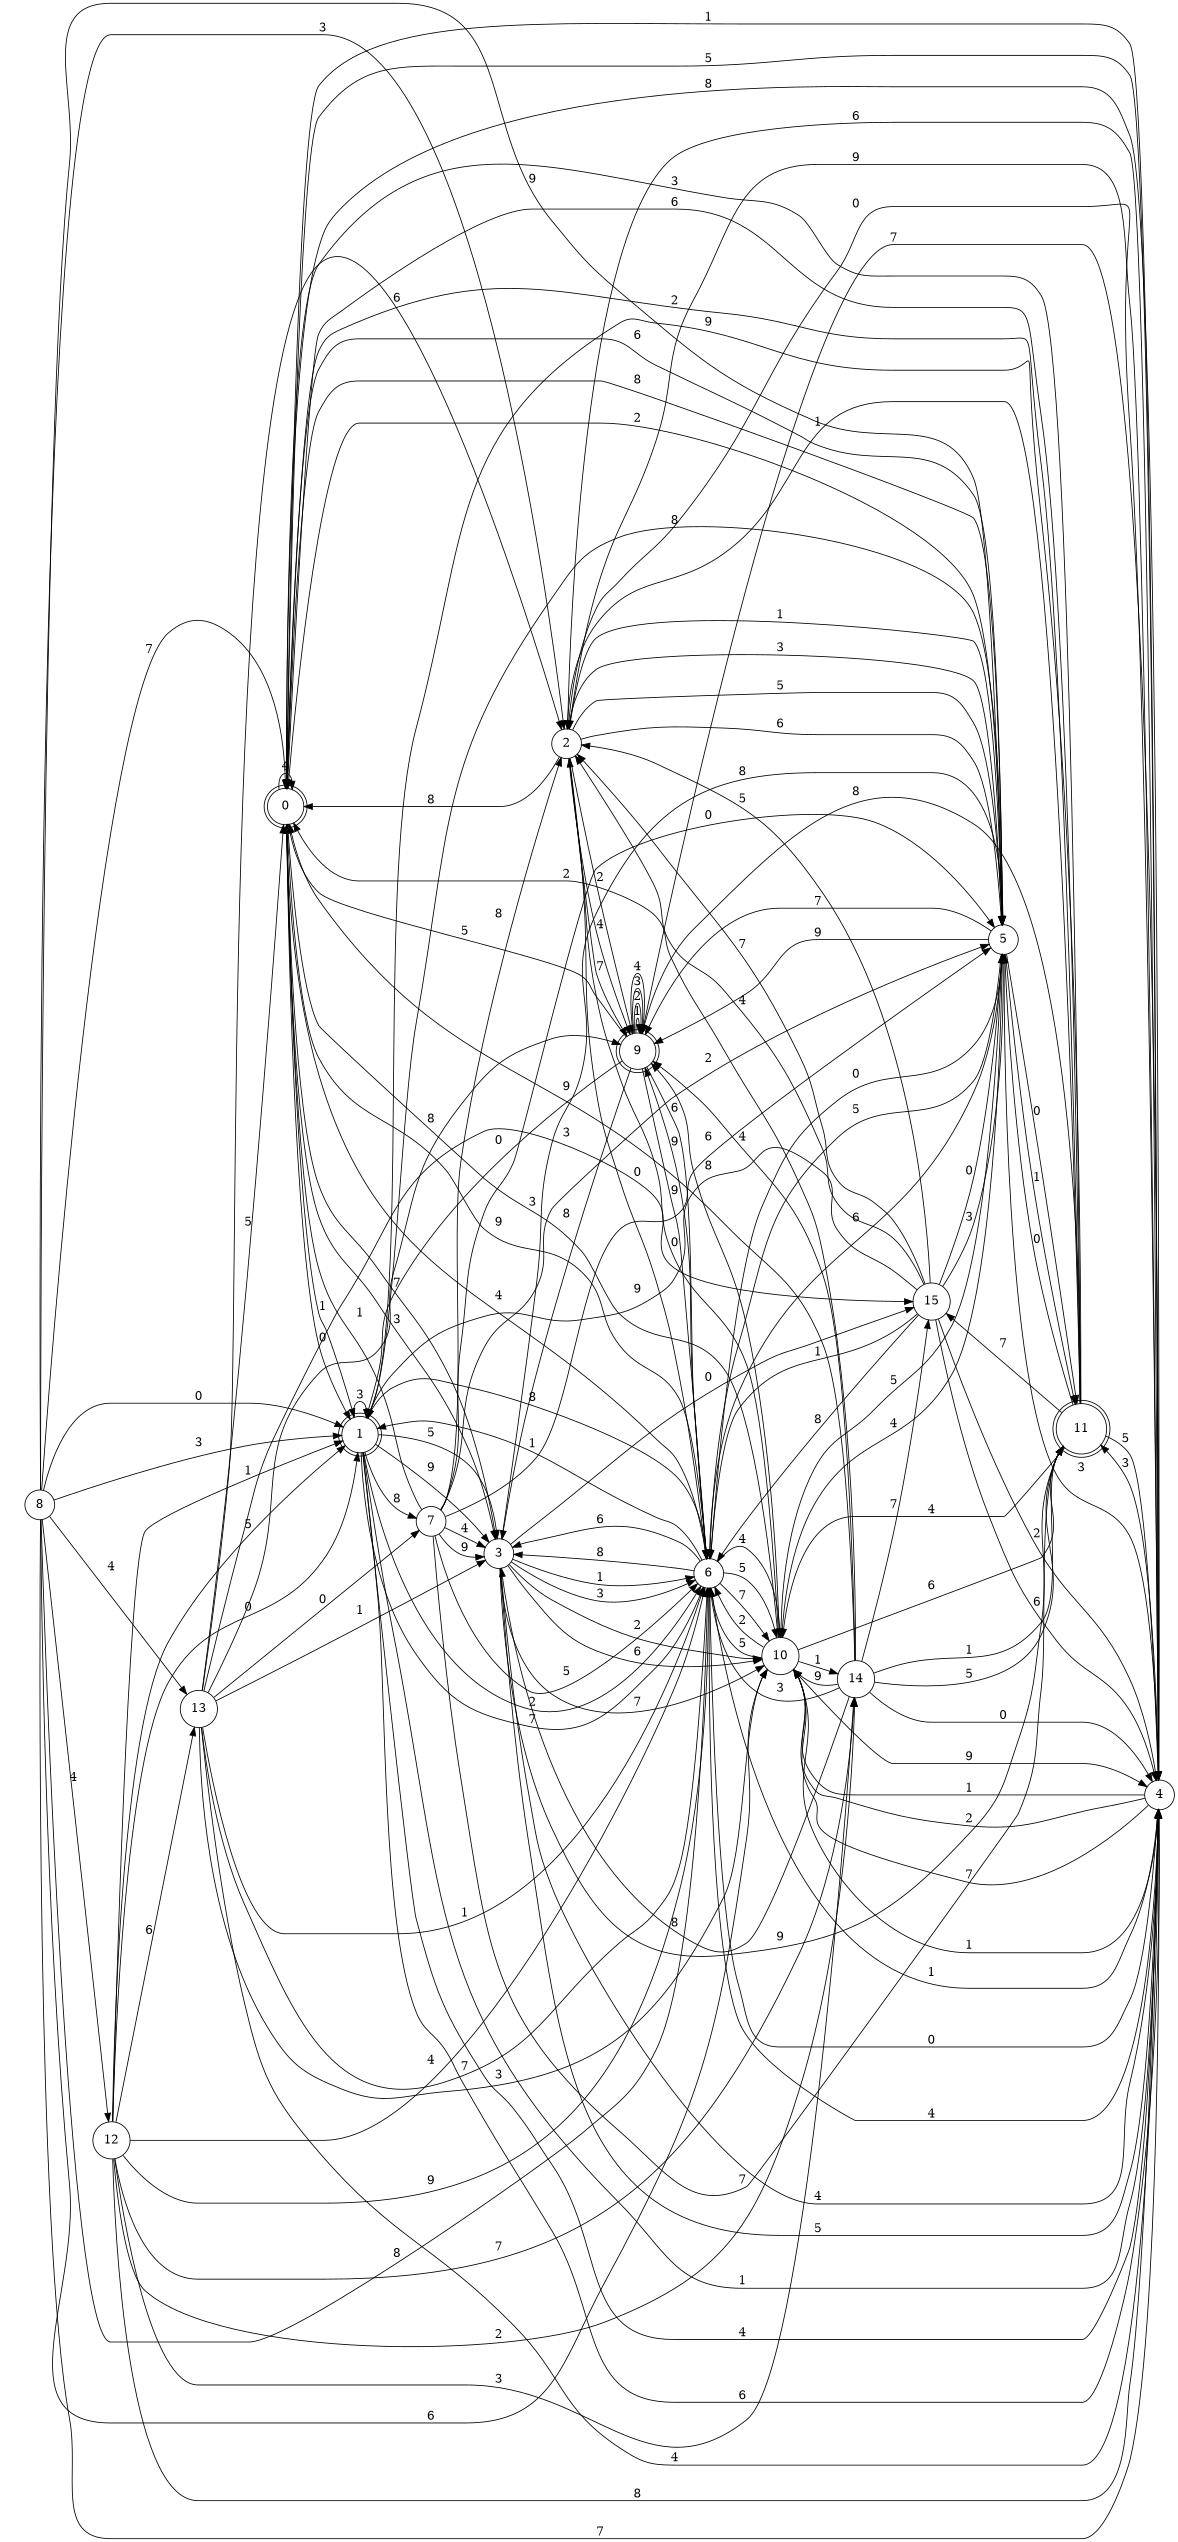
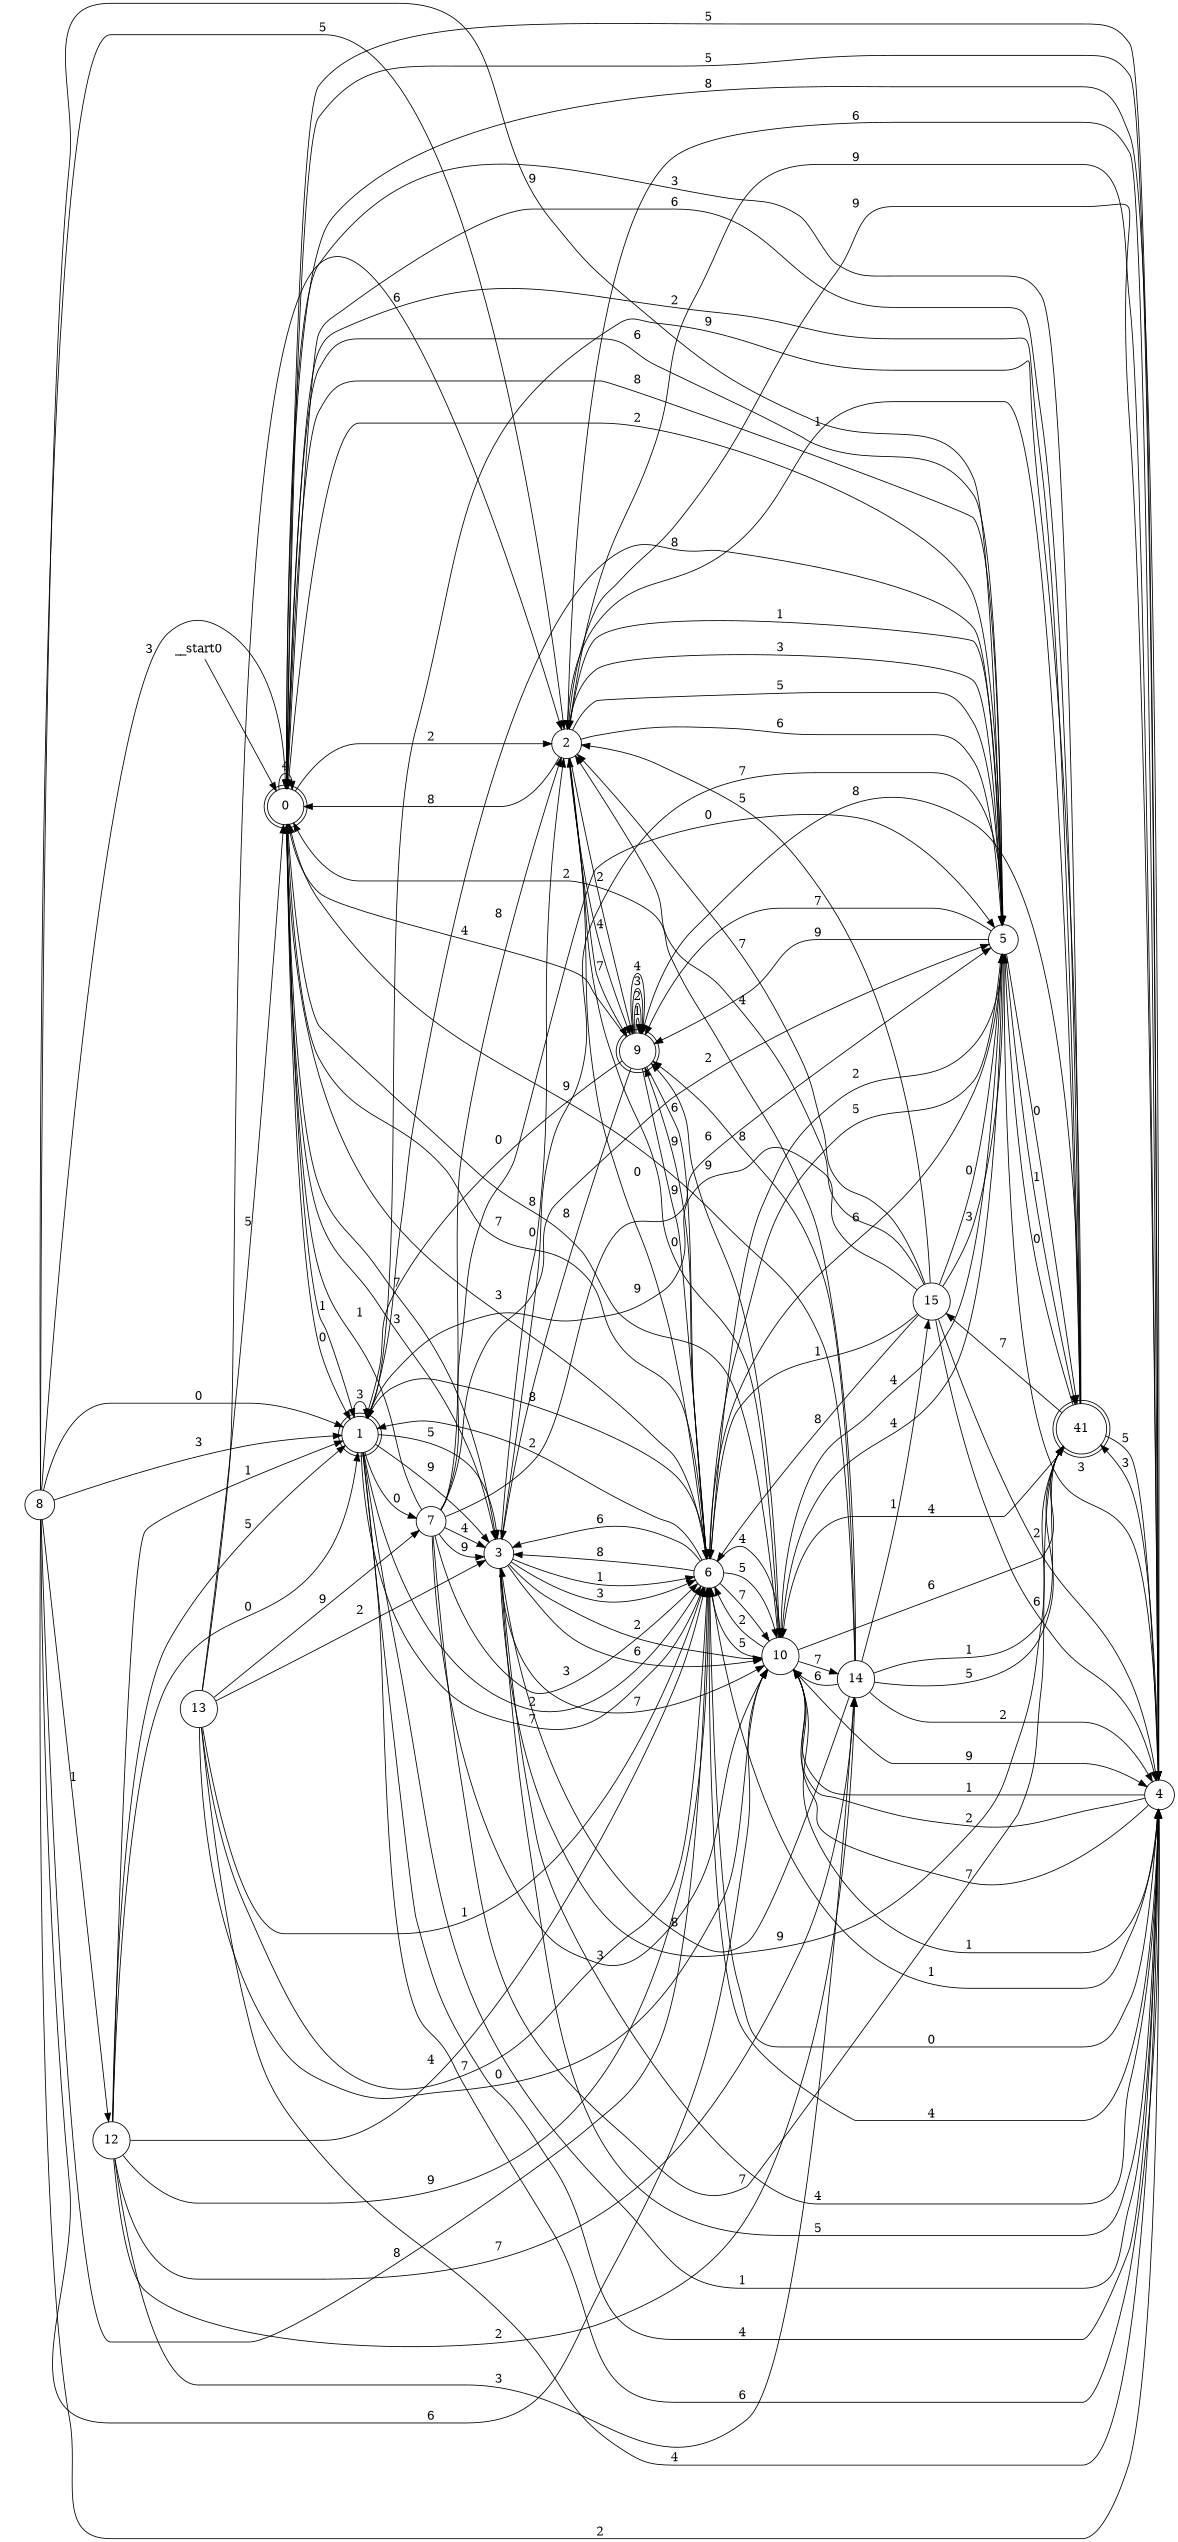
(709, 18) -> (709, 18)
(323, 29) -> (323, 29)
(856, 205) -> (856, 205)
(1124, 428) -> none
(149, 650) -> (149, 650)
none -> (199, 650)
(510, 664) -> (546, 644)
none -> (403, 744)
(743, 772) -> (743, 772)
(465, 932) -> (465, 932)
(856, 1075) -> (856, 1075)
(743, 1138) -> (743, 1138)
(709, 1166) -> (709, 1166)
(407, 1192) -> none
(533, 1203) -> (533, 1203)
(499, 1223) -> (499, 1223)
(499, 1296) -> (499, 1296)
(374, 1354) -> none
(894, 1381) -> (894, 1381)
(704, 1396) -> (544, 1154)
(1081, 1429) -> (1081, 1429)
(533, 1444) -> (533, 1444)
(397, 1499) -> (397, 1499)
(894, 1505) -> (894, 1505)
(323, 1600) -> (323, 1600)
(116, 1602) -> none
(360, 1611) -> (360, 1611)
(818, 1661) -> (818, 1661)
(567, 1672) -> (567, 1672)
(818, 1677) -> (818, 1677)
(748, 1685) -> none
(1003, 1716) -> (1003, 1716)
(74, 1778) -> (74, 1778)
none -> (532, 1916)
(154, 1929) -> none
(499, 2075) -> (499, 2075)
(809, 2501) -> none
(600, 2532) -> (600, 2532)
